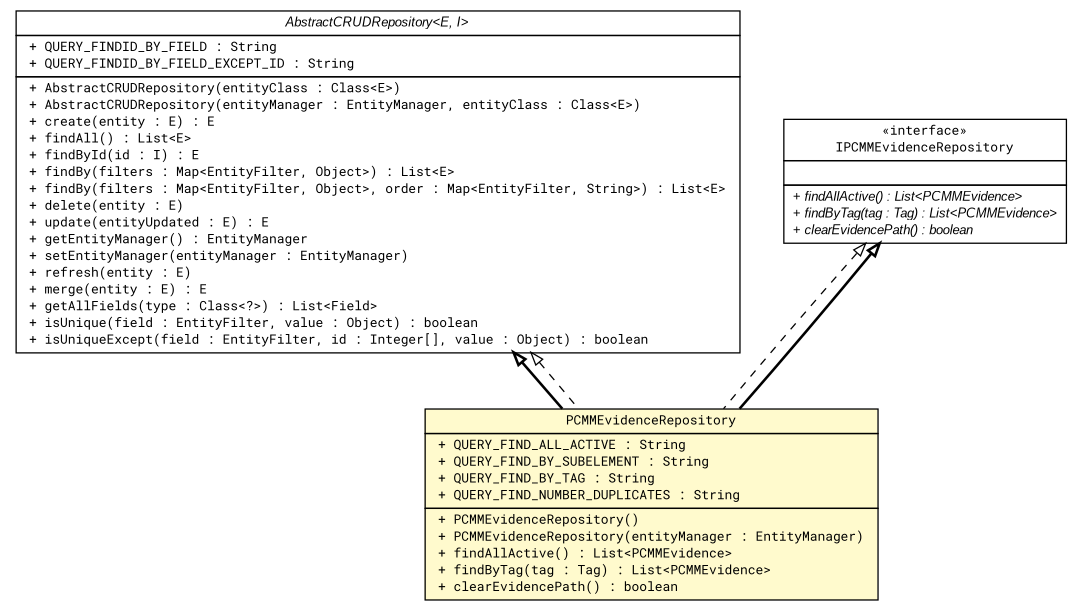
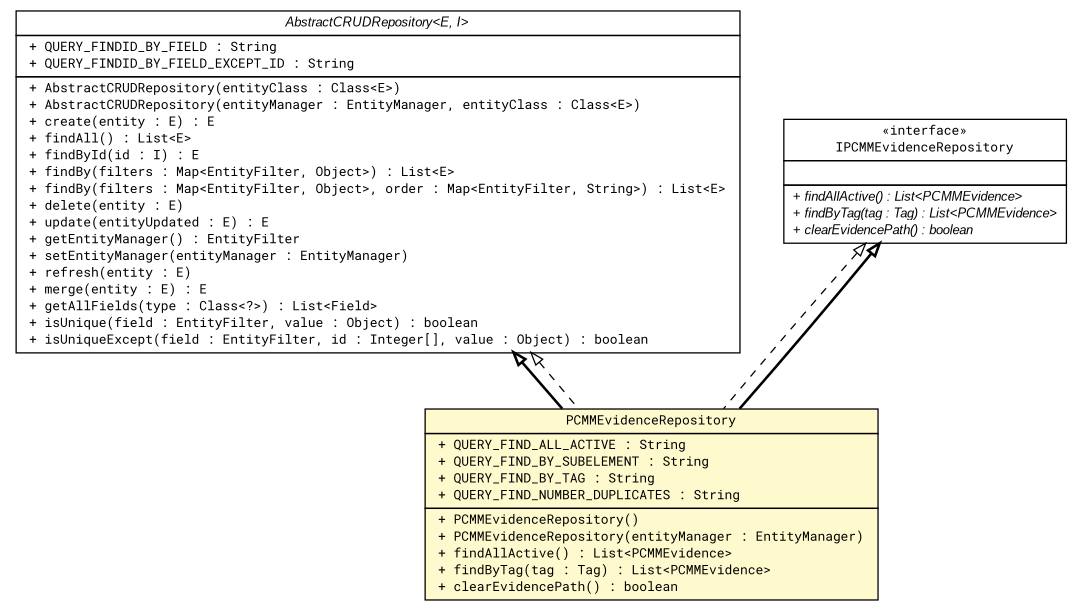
(169, 239) -> (165, 239)
